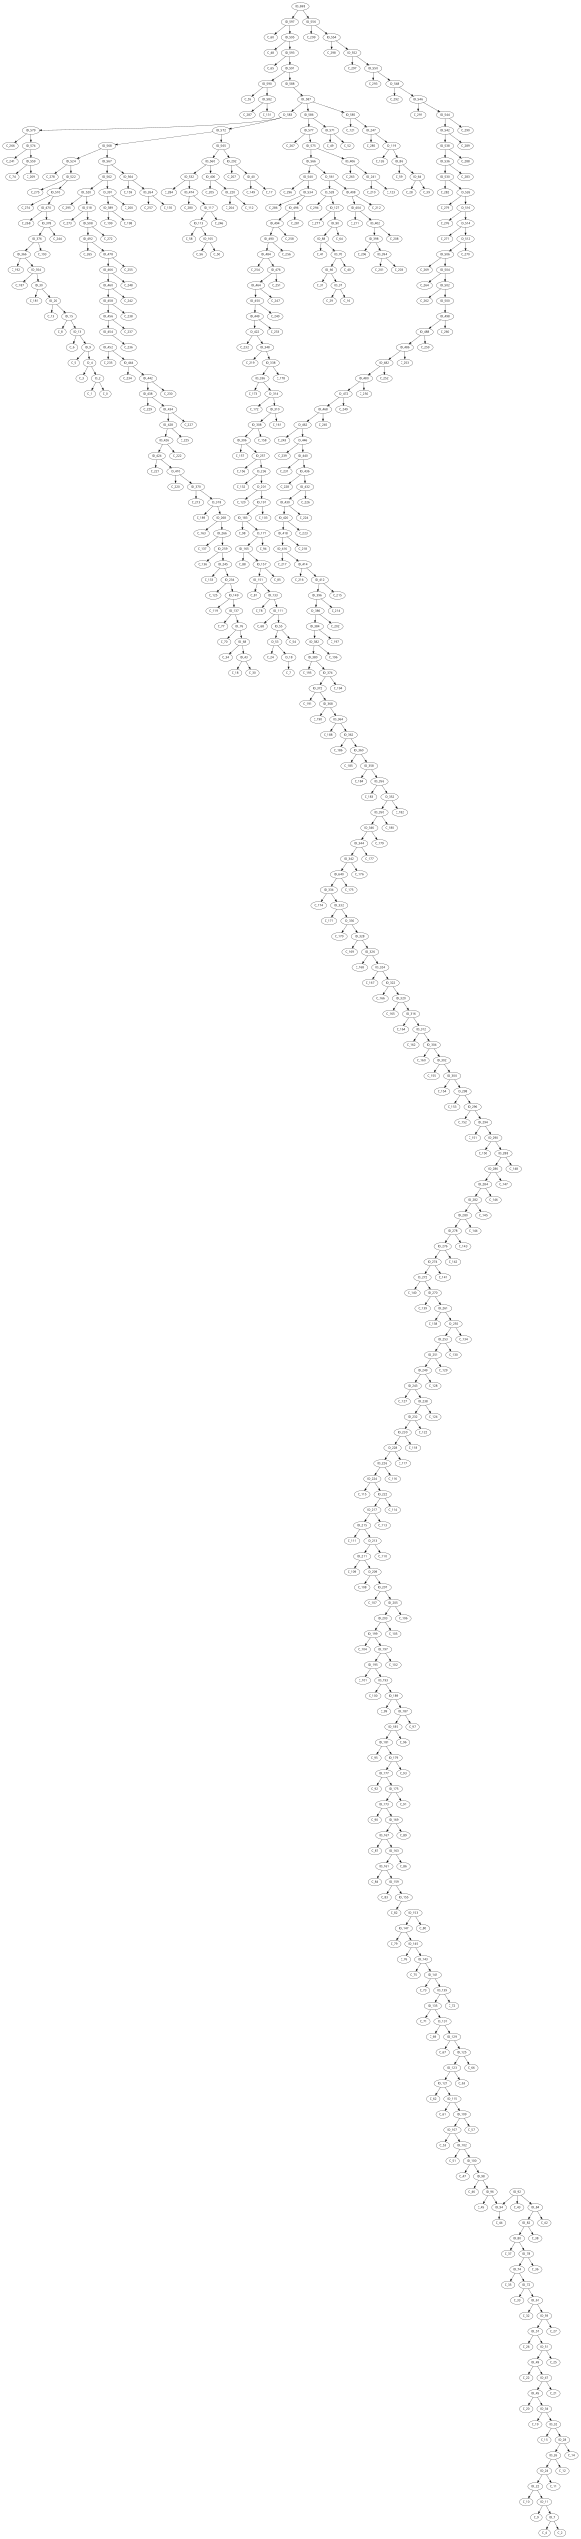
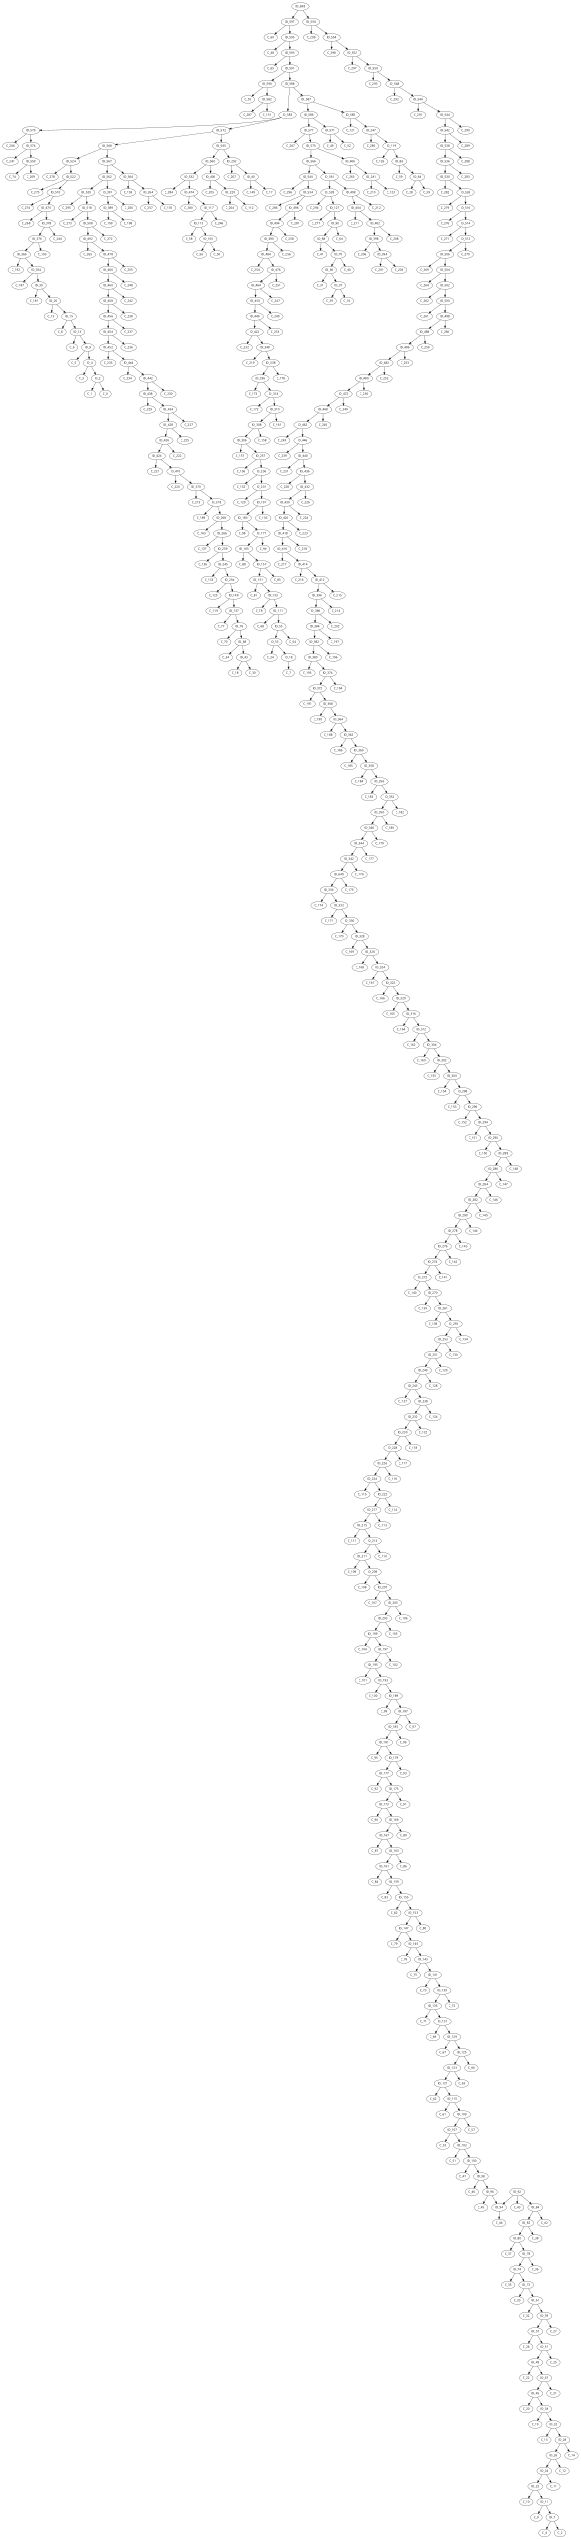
(298, 107) -> (289, 98)
none -> (425, 316)
none -> (108, 339)
none -> (408, 1904)
